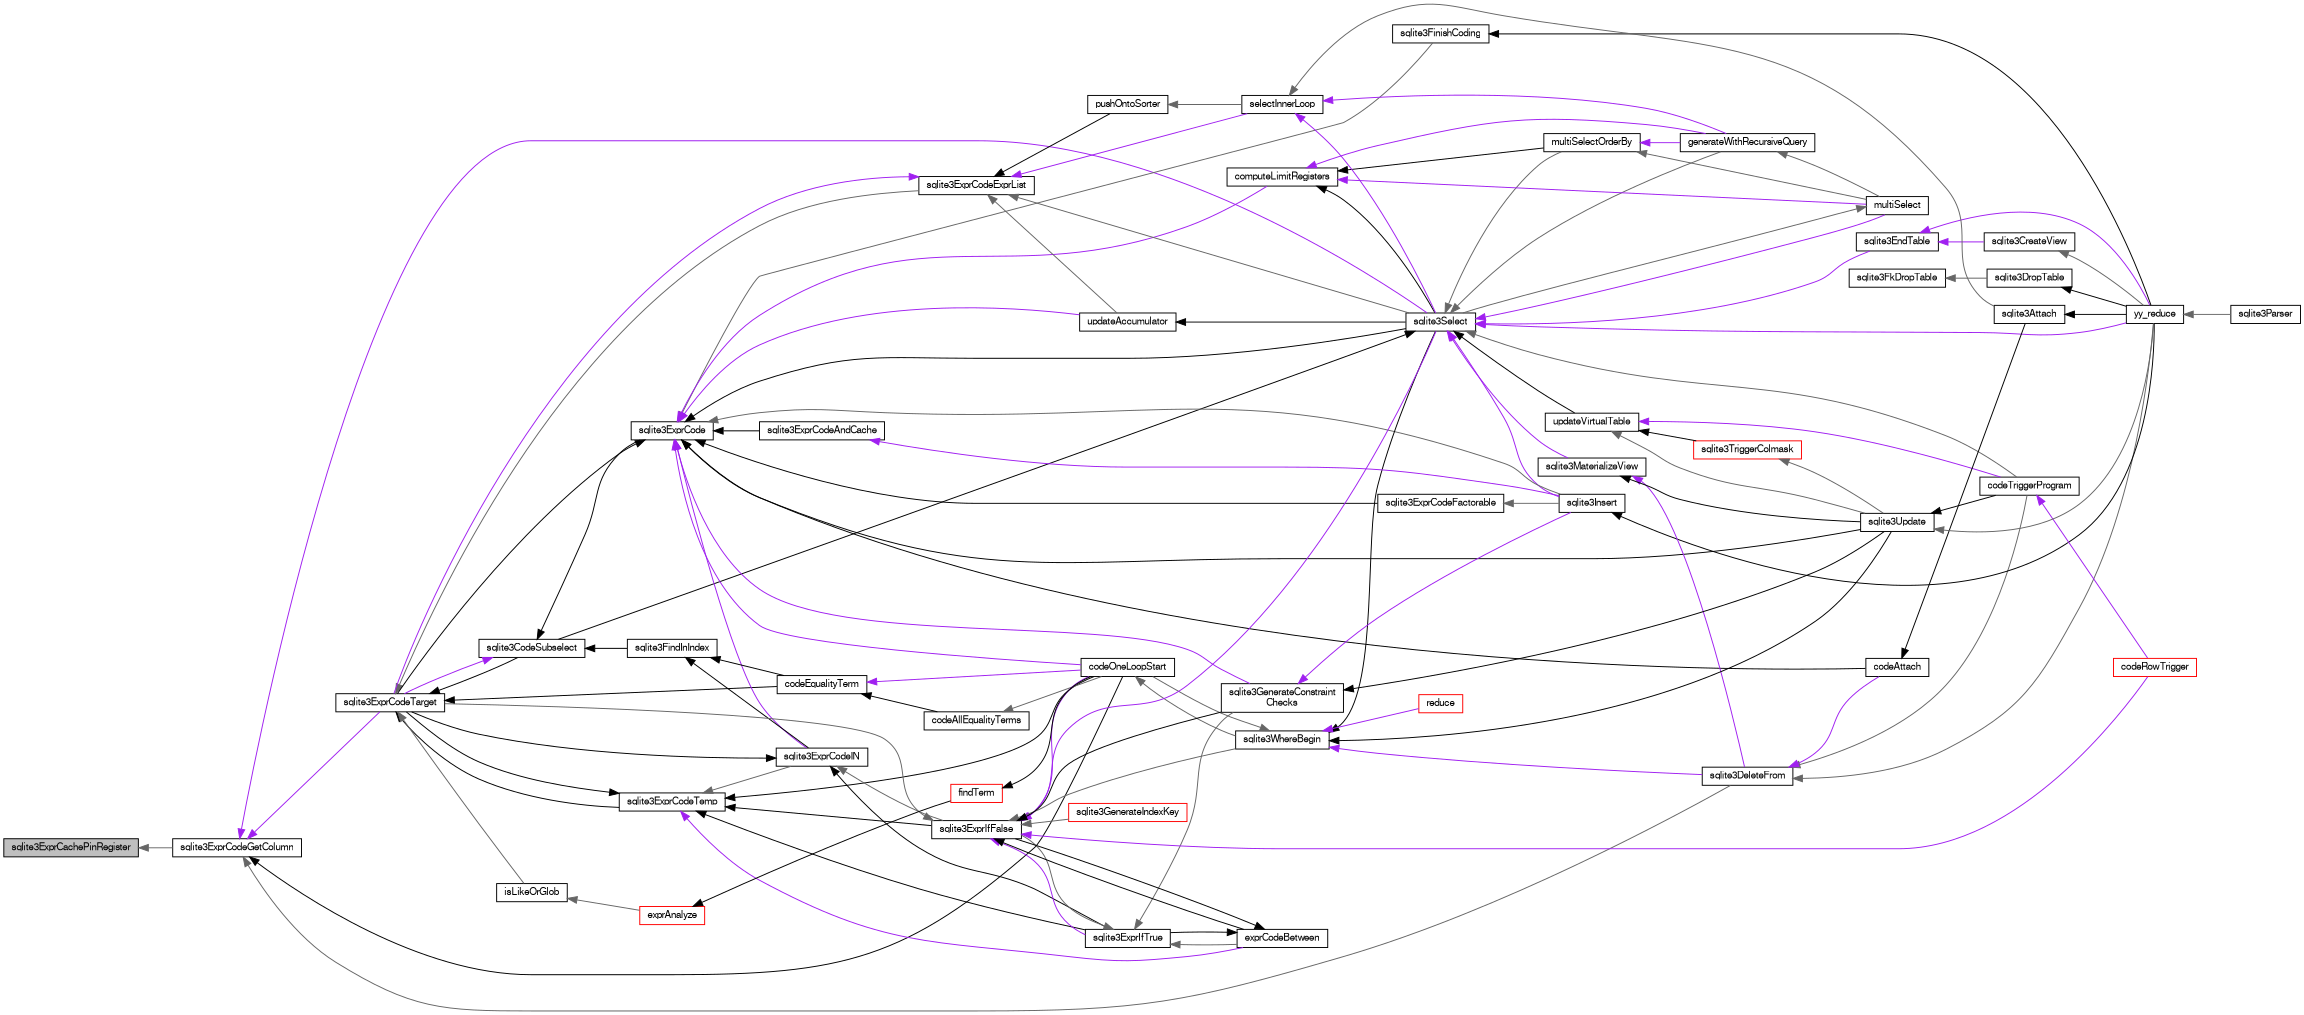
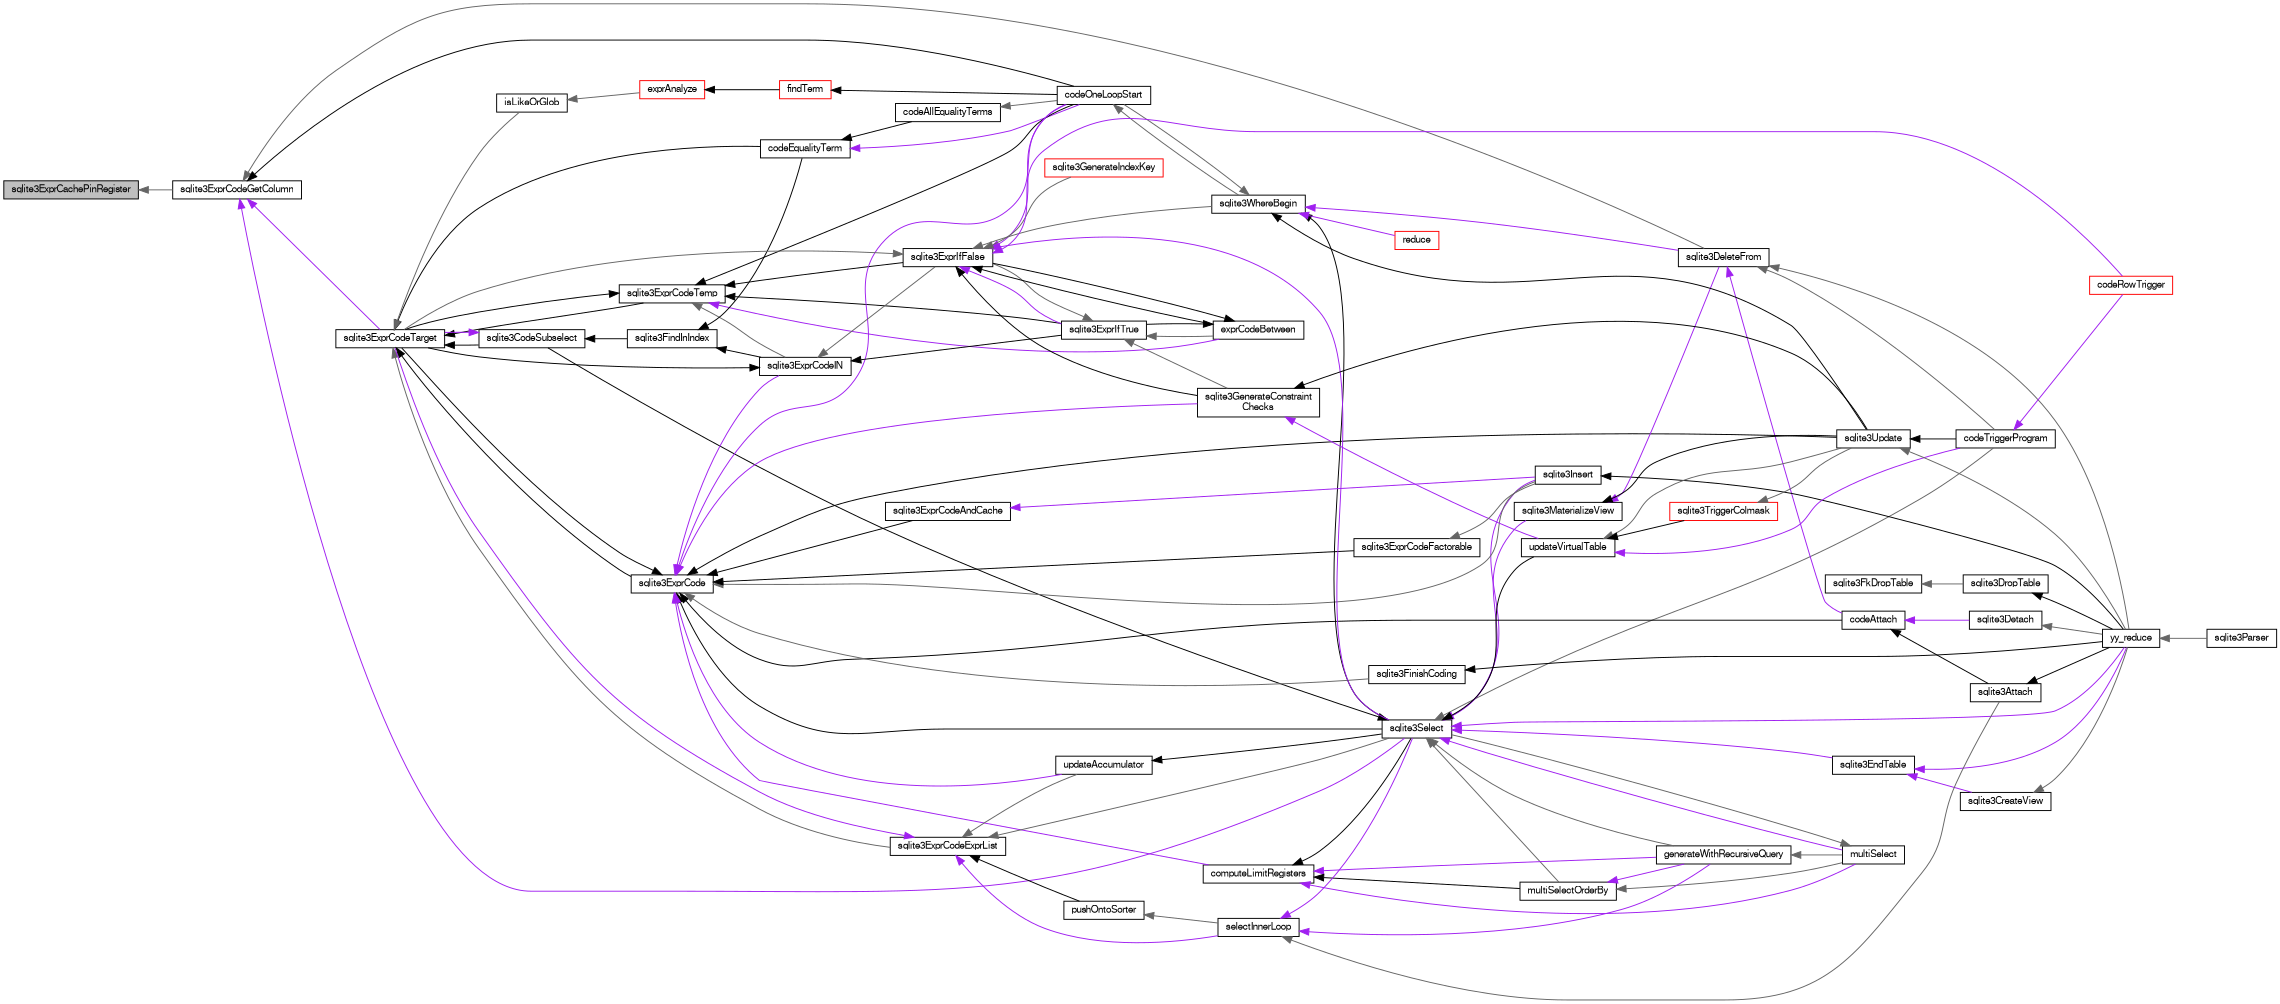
(587, 530) -> (507, 476)
(1431, 584) -> (1402, 478)
none -> (2006, 620)
